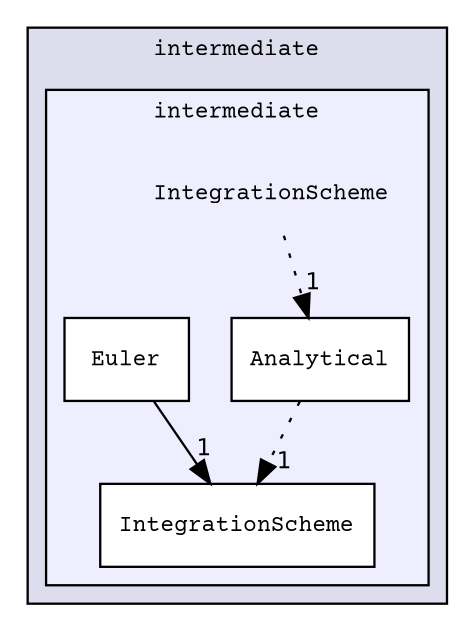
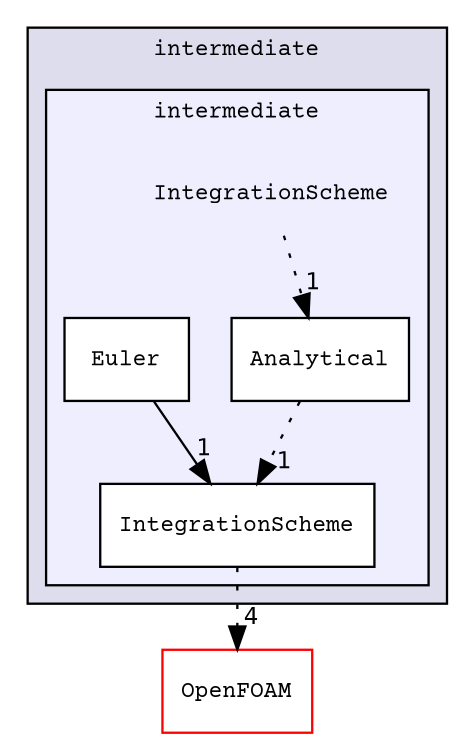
none -> (237, 691)
